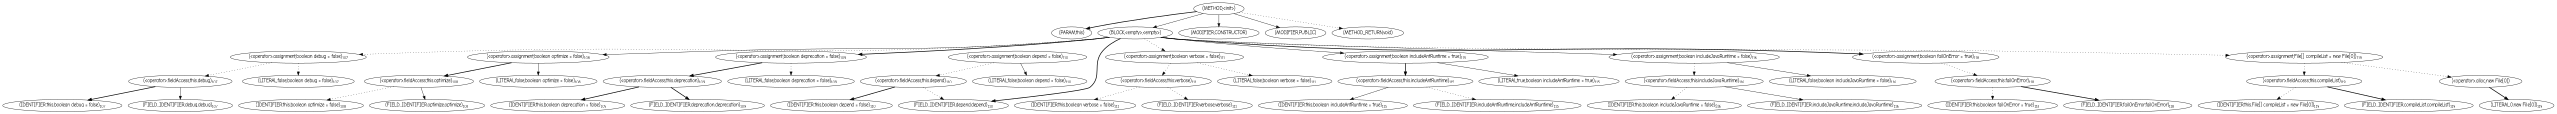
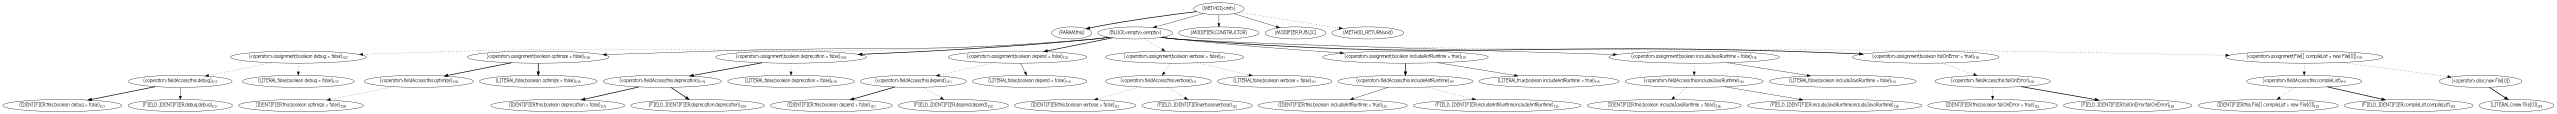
(538, 68) -> (538, 68)
(1073, 91) -> (1080, 44)
(427, 106) -> none
